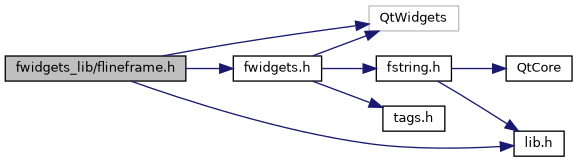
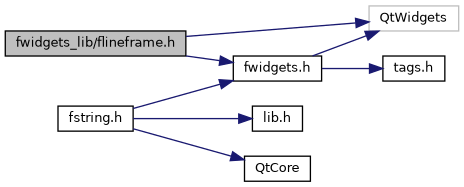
(342, 69) -> (177, 96)
(312, 134) -> none
